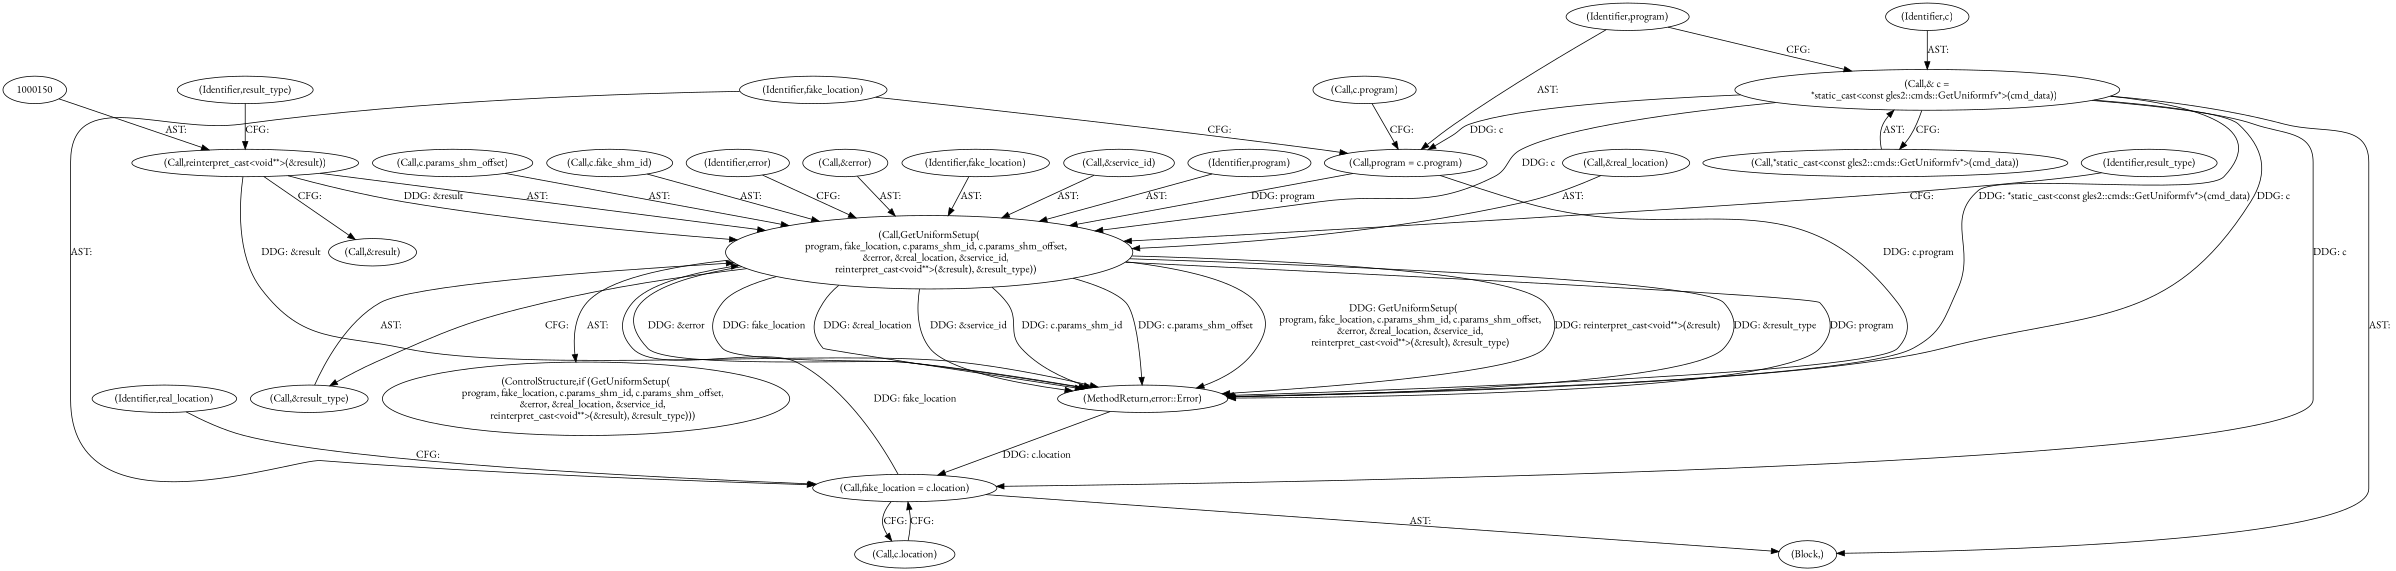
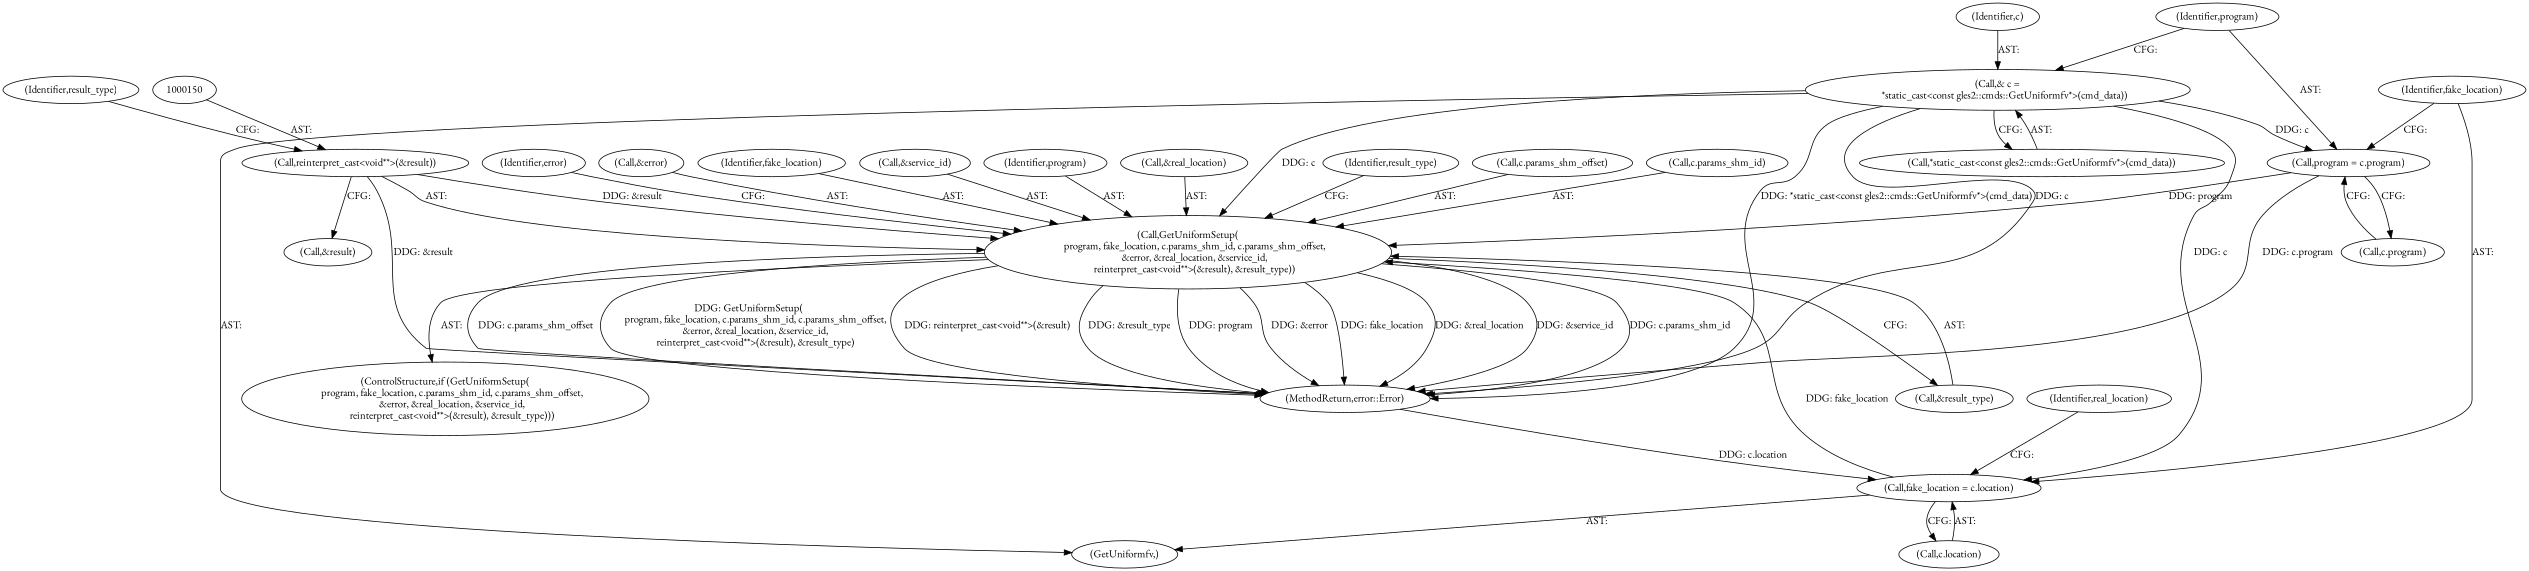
(610, 163) -> (1717, 163)
none -> (2381, 202)
(923, 521) -> (1966, 521)
(1808, 554) -> (1125, 554)
